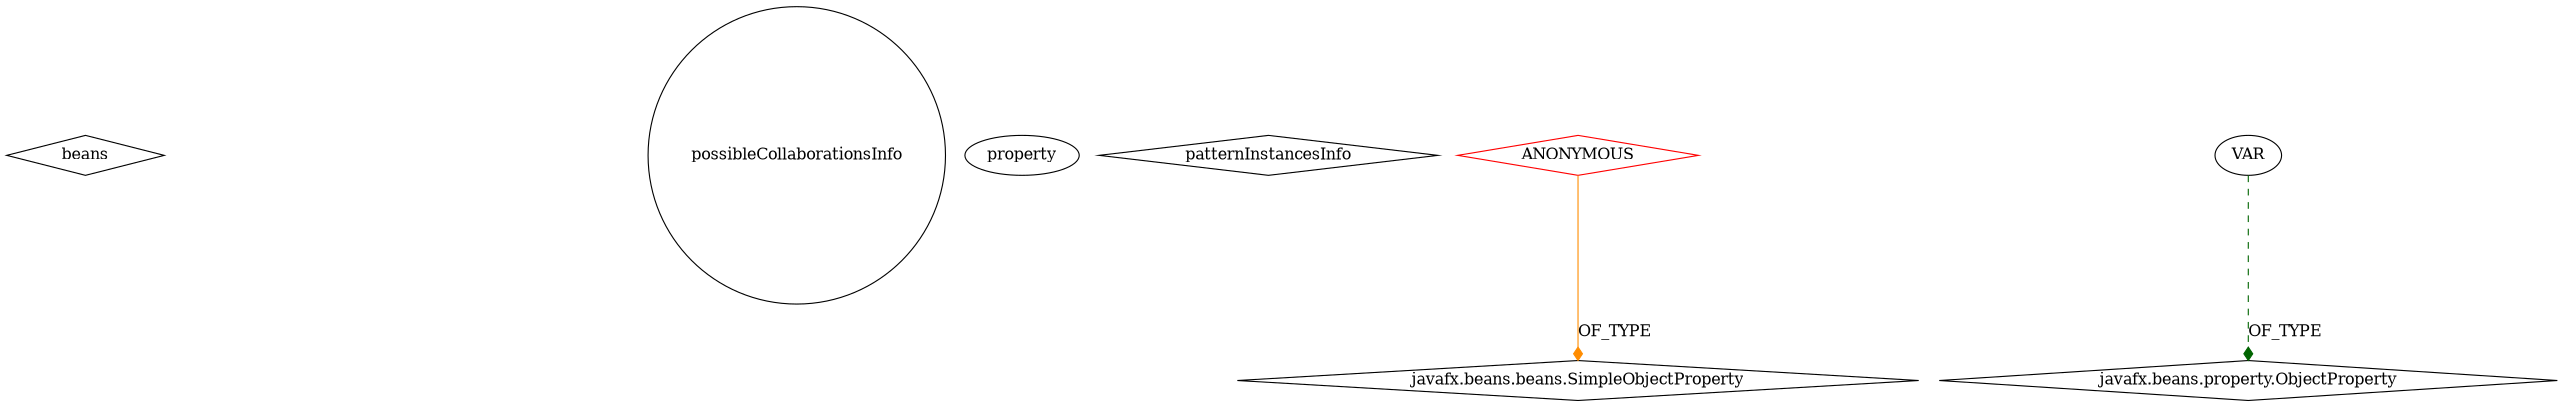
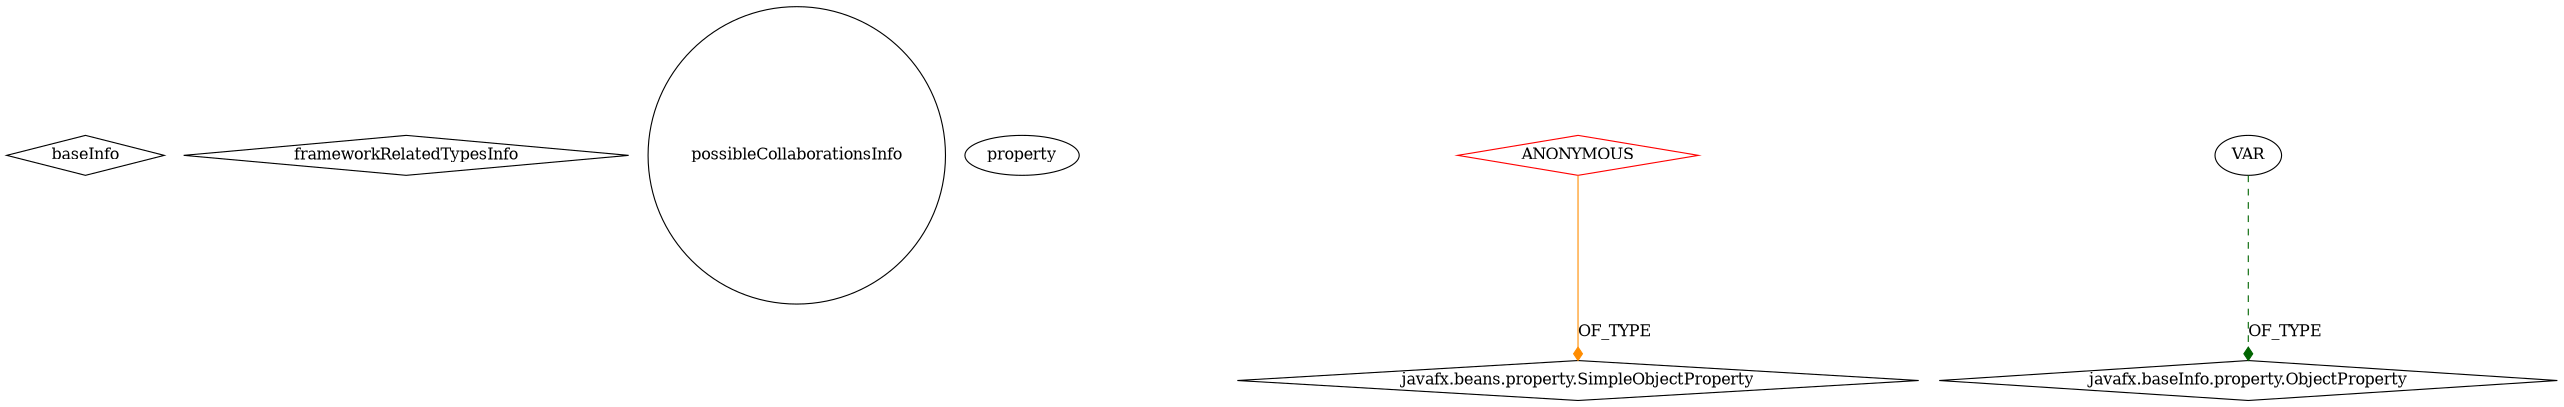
(85, 155) -> (85, 155)
none -> (406, 155)
(1268, 155) -> none
(1578, 381) -> (1578, 381)
(2248, 381) -> (2248, 381)
